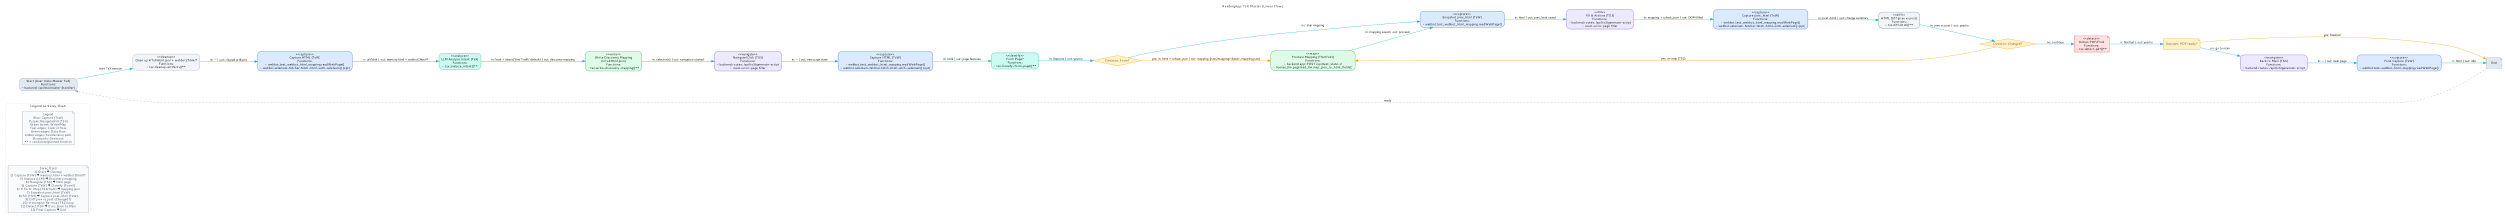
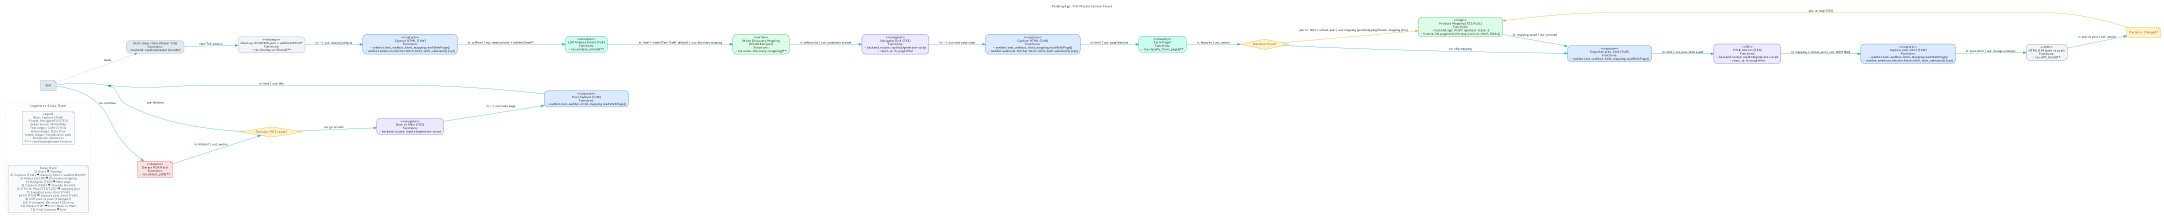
(2343, 37) -> (171, 121)
(2008, 44) -> (2144, 32)
(2054, 44) -> (106, 113)
(2182, 44) -> (272, 132)
